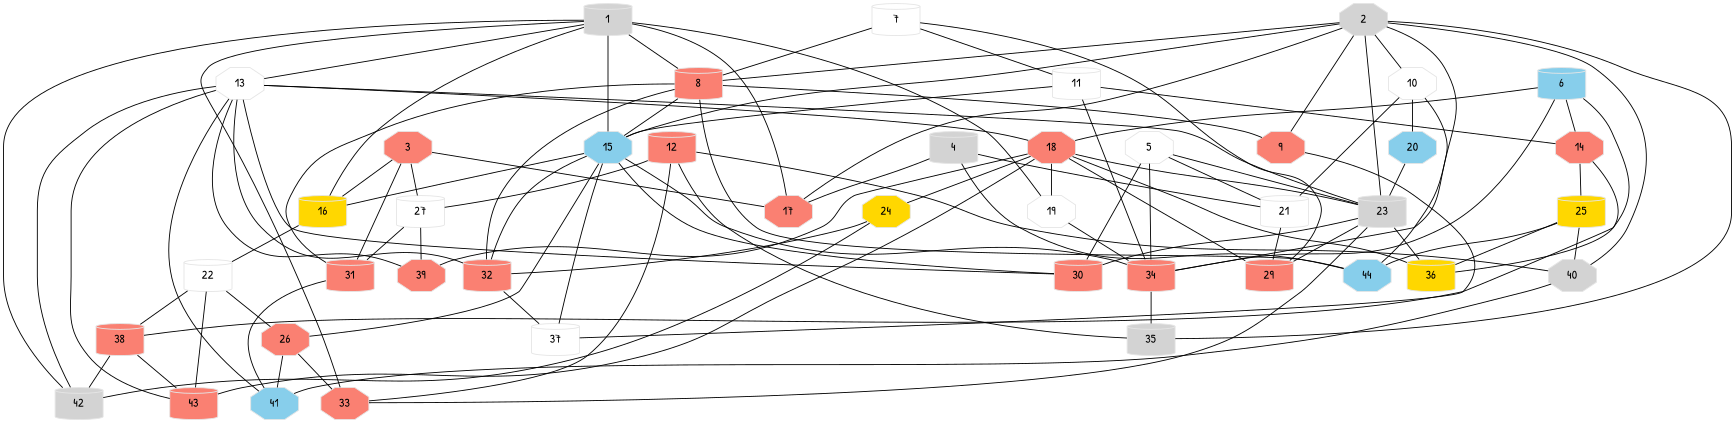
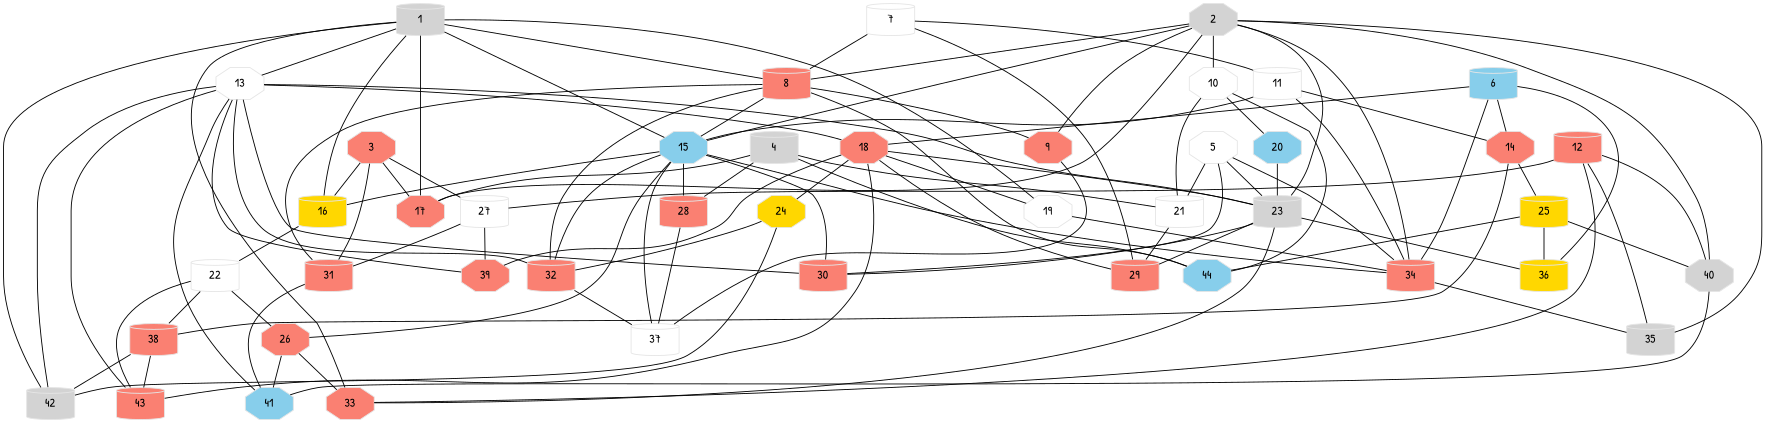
none -> (684, 212)
(1236, 222) -> none
